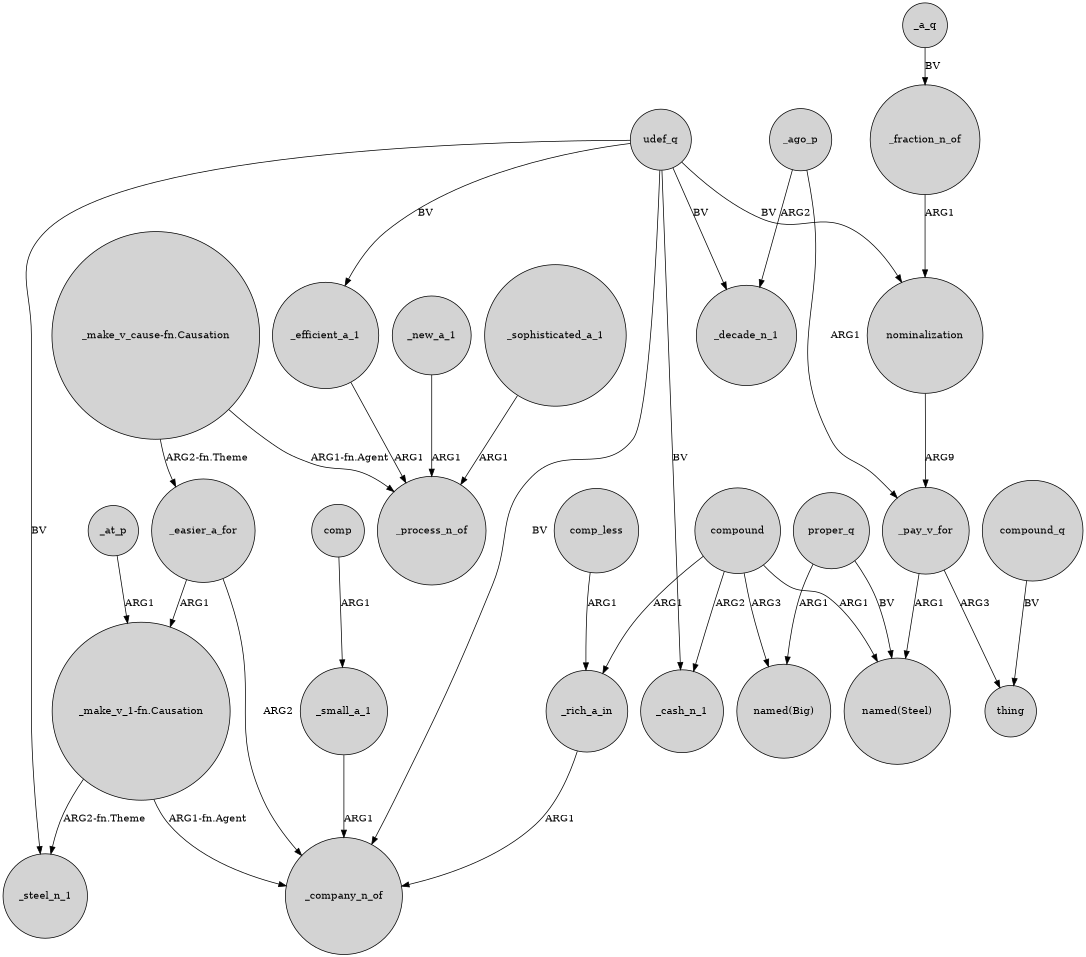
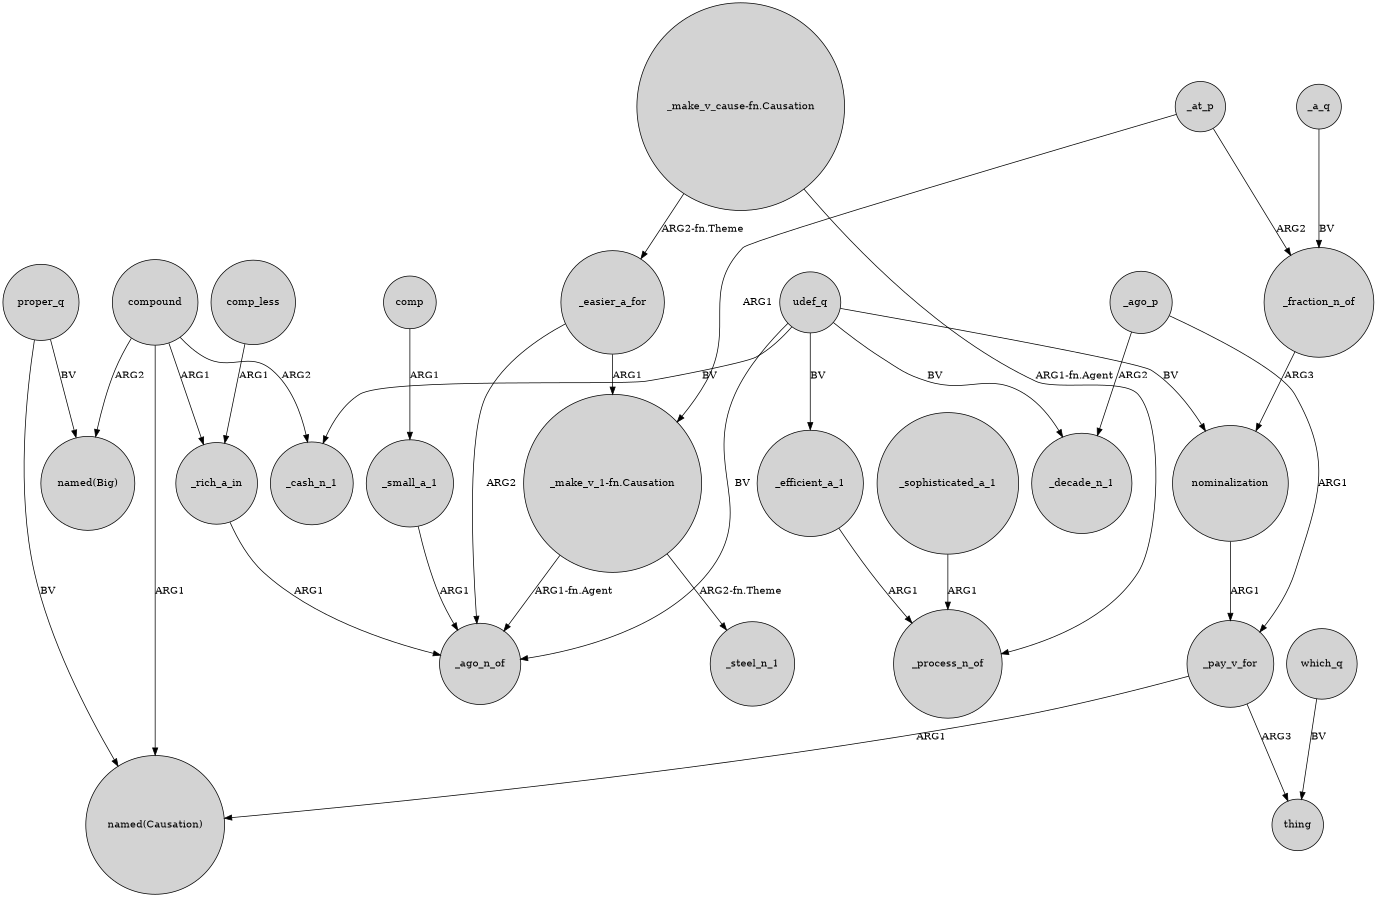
none -> (1250, 189)
(940, 213) -> (1300, 376)
(38, 240) -> none
(432, 335) -> none
(940, 458) -> (1245, 591)
(1033, 531) -> (1322, 664)
(767, 604) -> (130, 376)
(814, 604) -> (68, 376)
(897, 711) -> (155, 825)
(344, 896) -> (480, 664)
